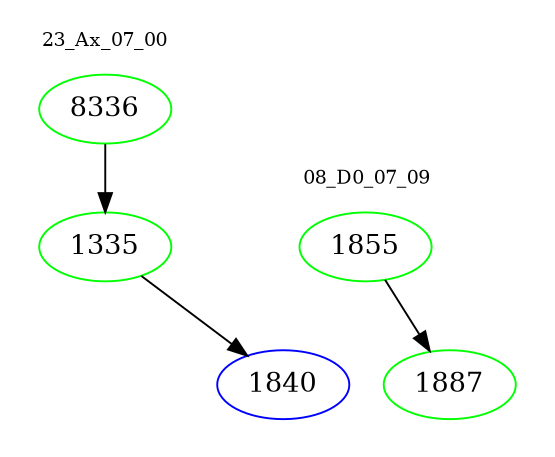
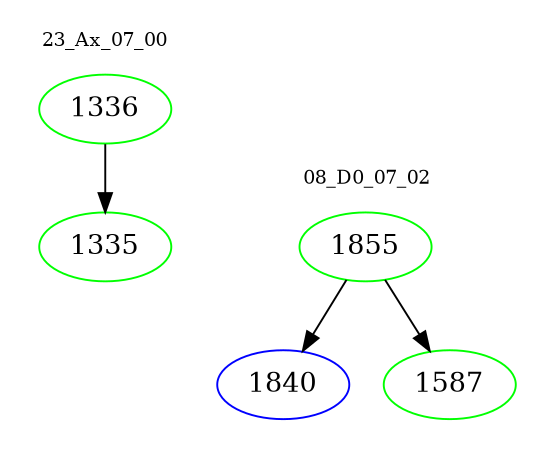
(105, 109) -> (105, 109)
(367, 179) -> (367, 179)
(187, 310) -> (330, 307)
(450, 385) -> (450, 385)
